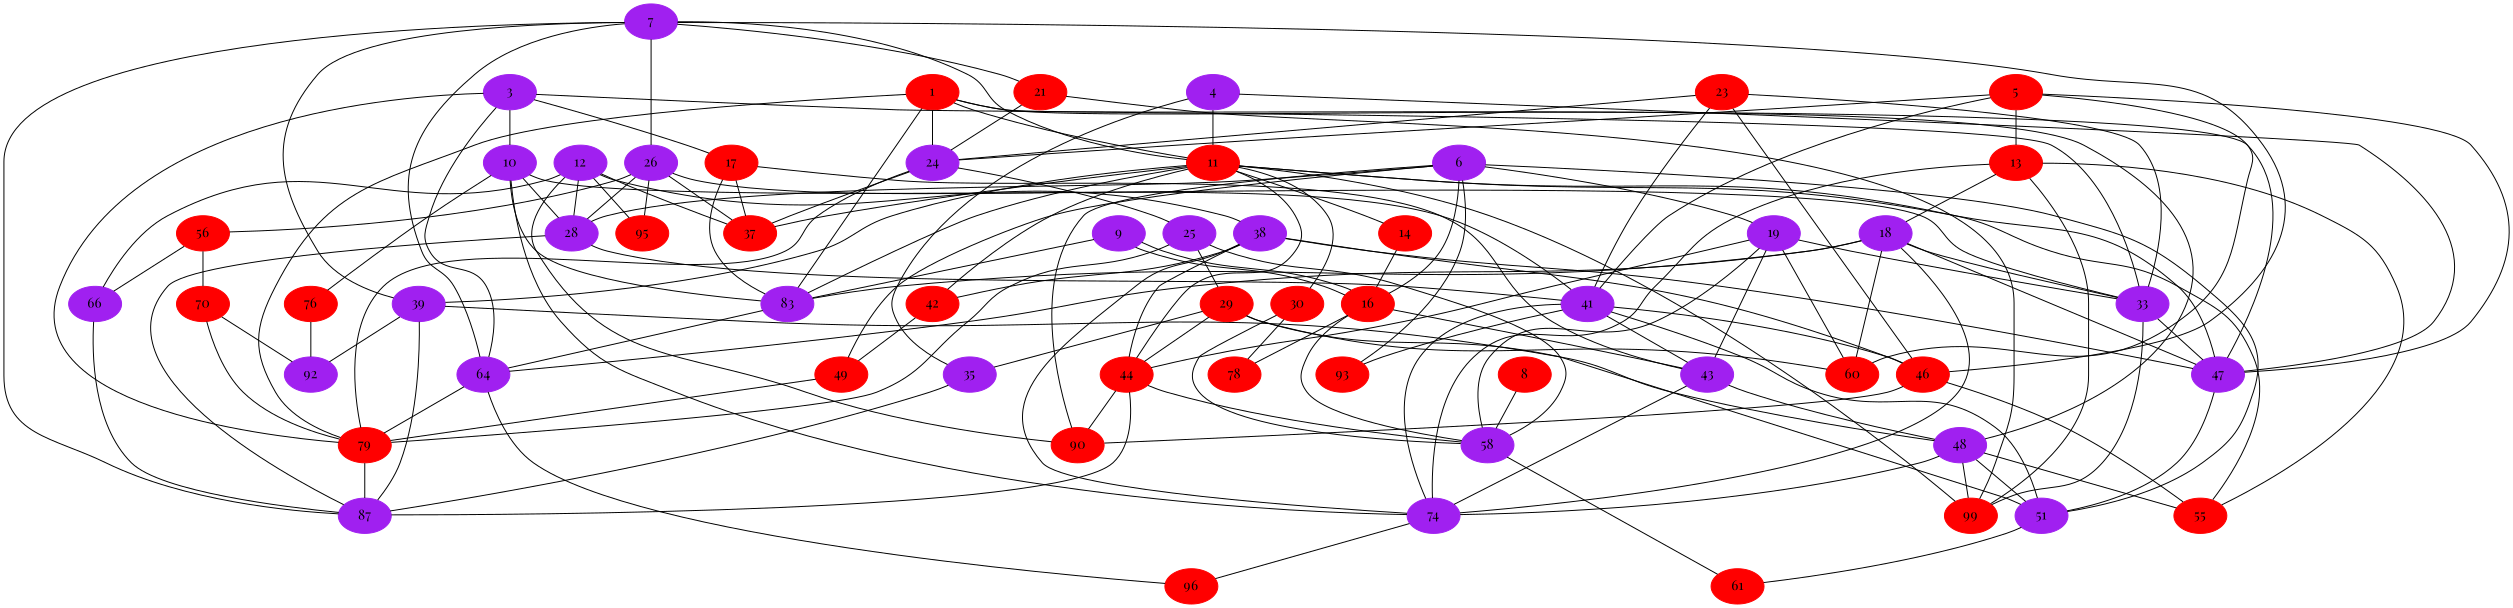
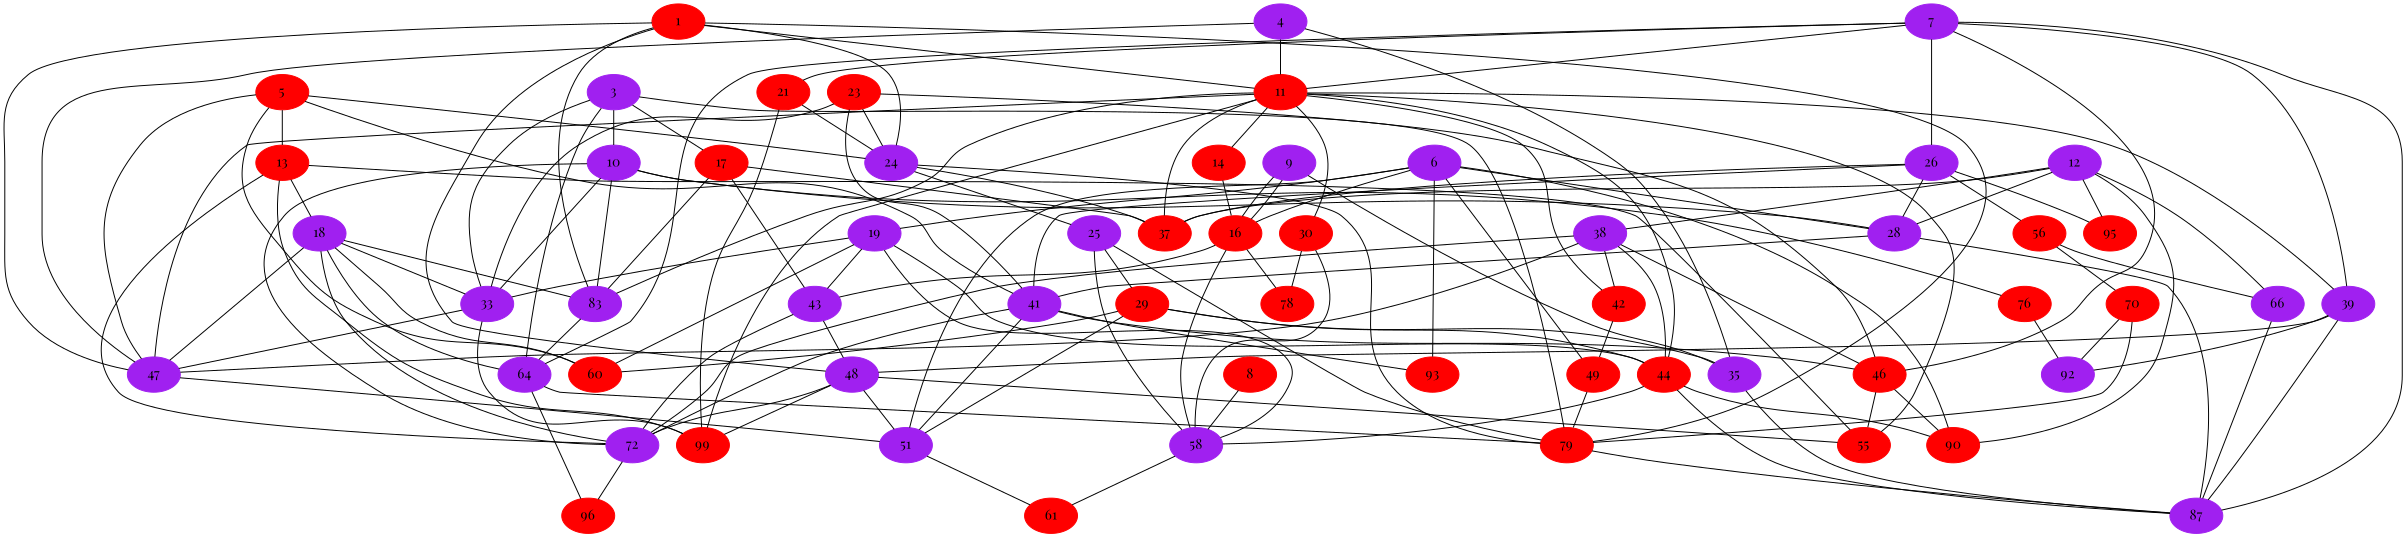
(953, 269) -> (1504, 285)
(1647, 339) -> none
(1434, 516) -> (632, 445)
